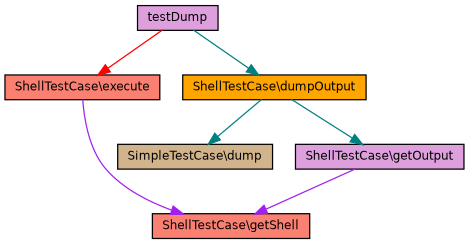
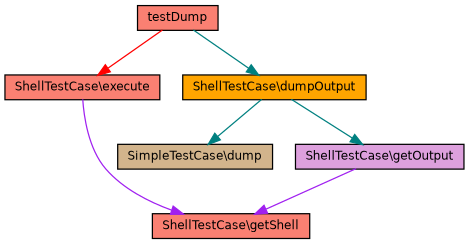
(178, 18) -> (178, 18)
